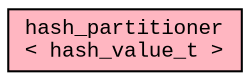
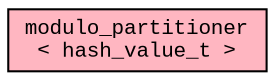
(125, 40) -> (137, 40)
